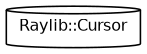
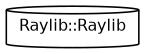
(73, 27) -> (73, 27)
